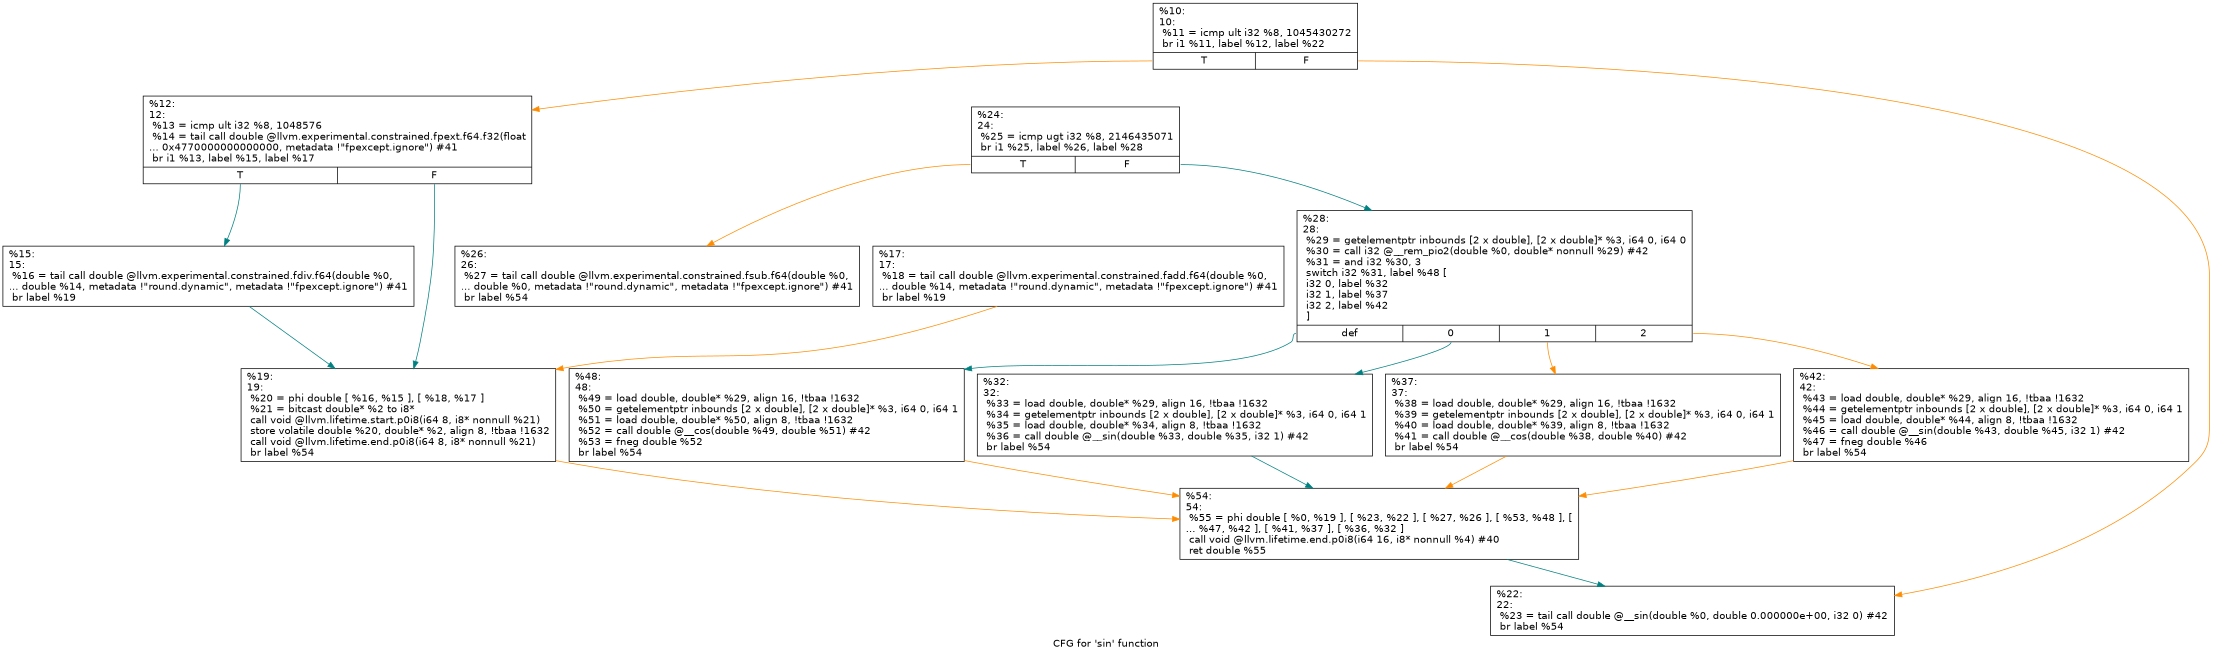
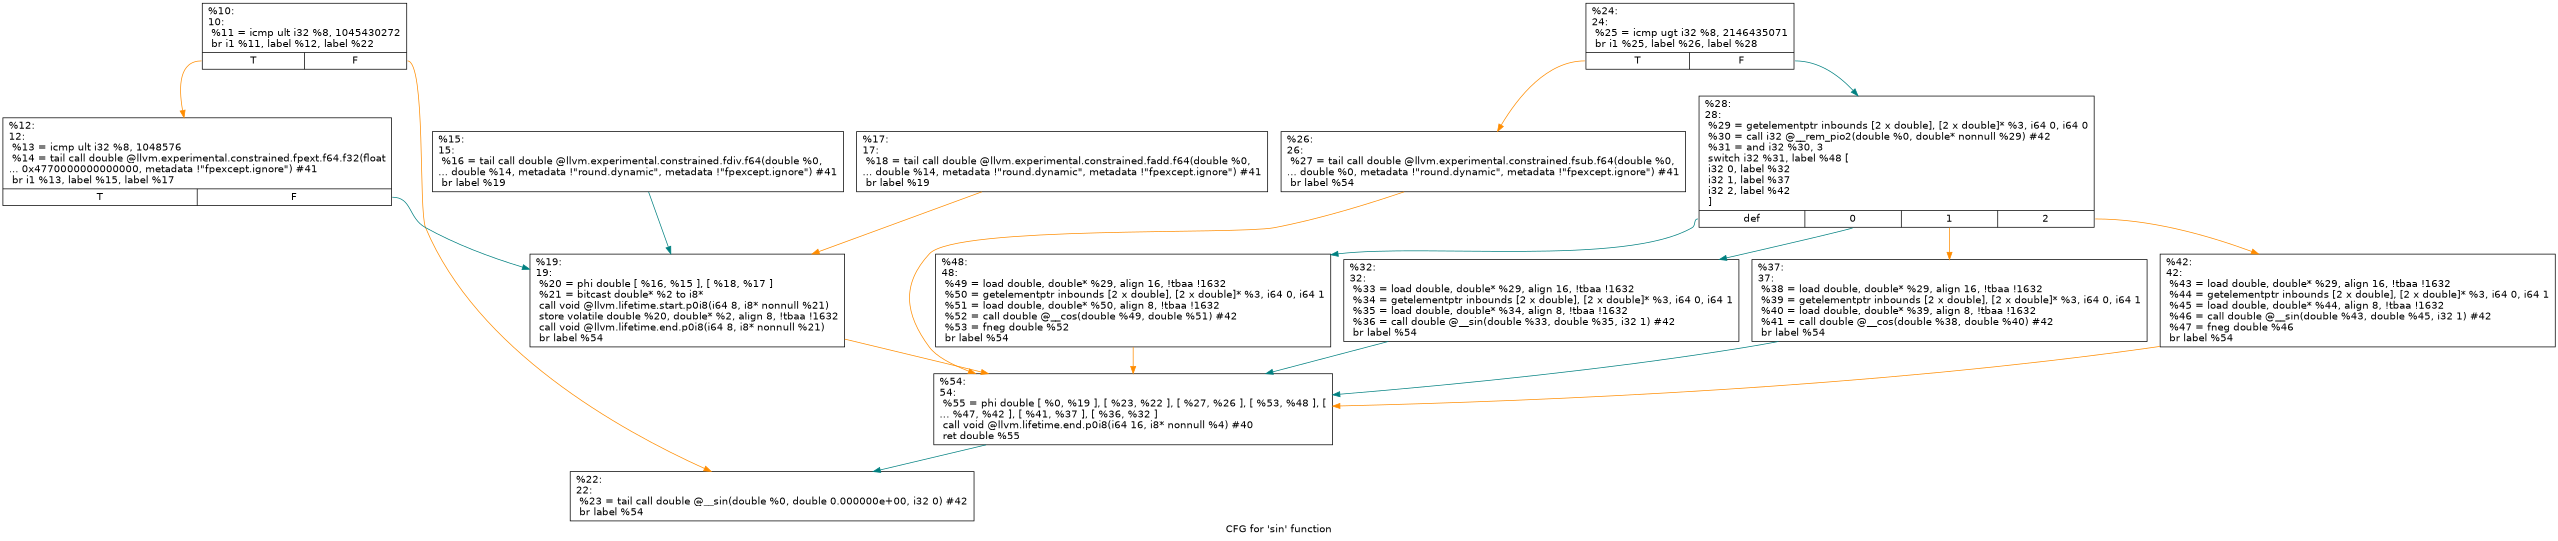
(236, 212) -> none
none -> (1093, 233)
(1479, 470) -> (1560, 373)
